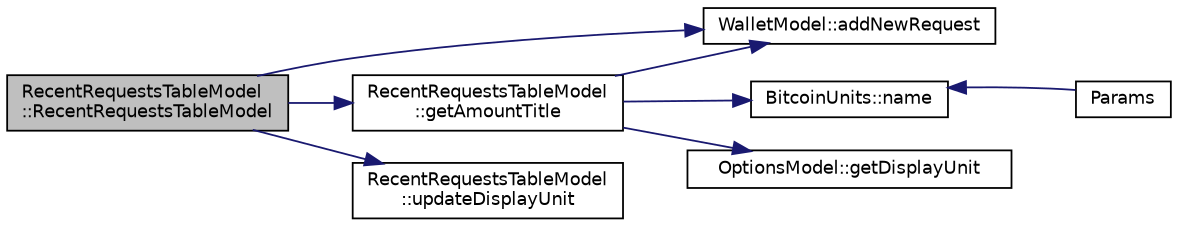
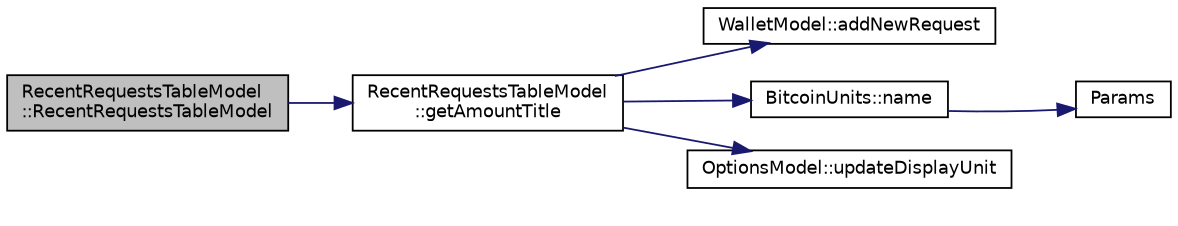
(470, 45) -> none
(1021, 88) -> (1003, 111)
(849, 169) -> (849, 169)
(488, 191) -> none
